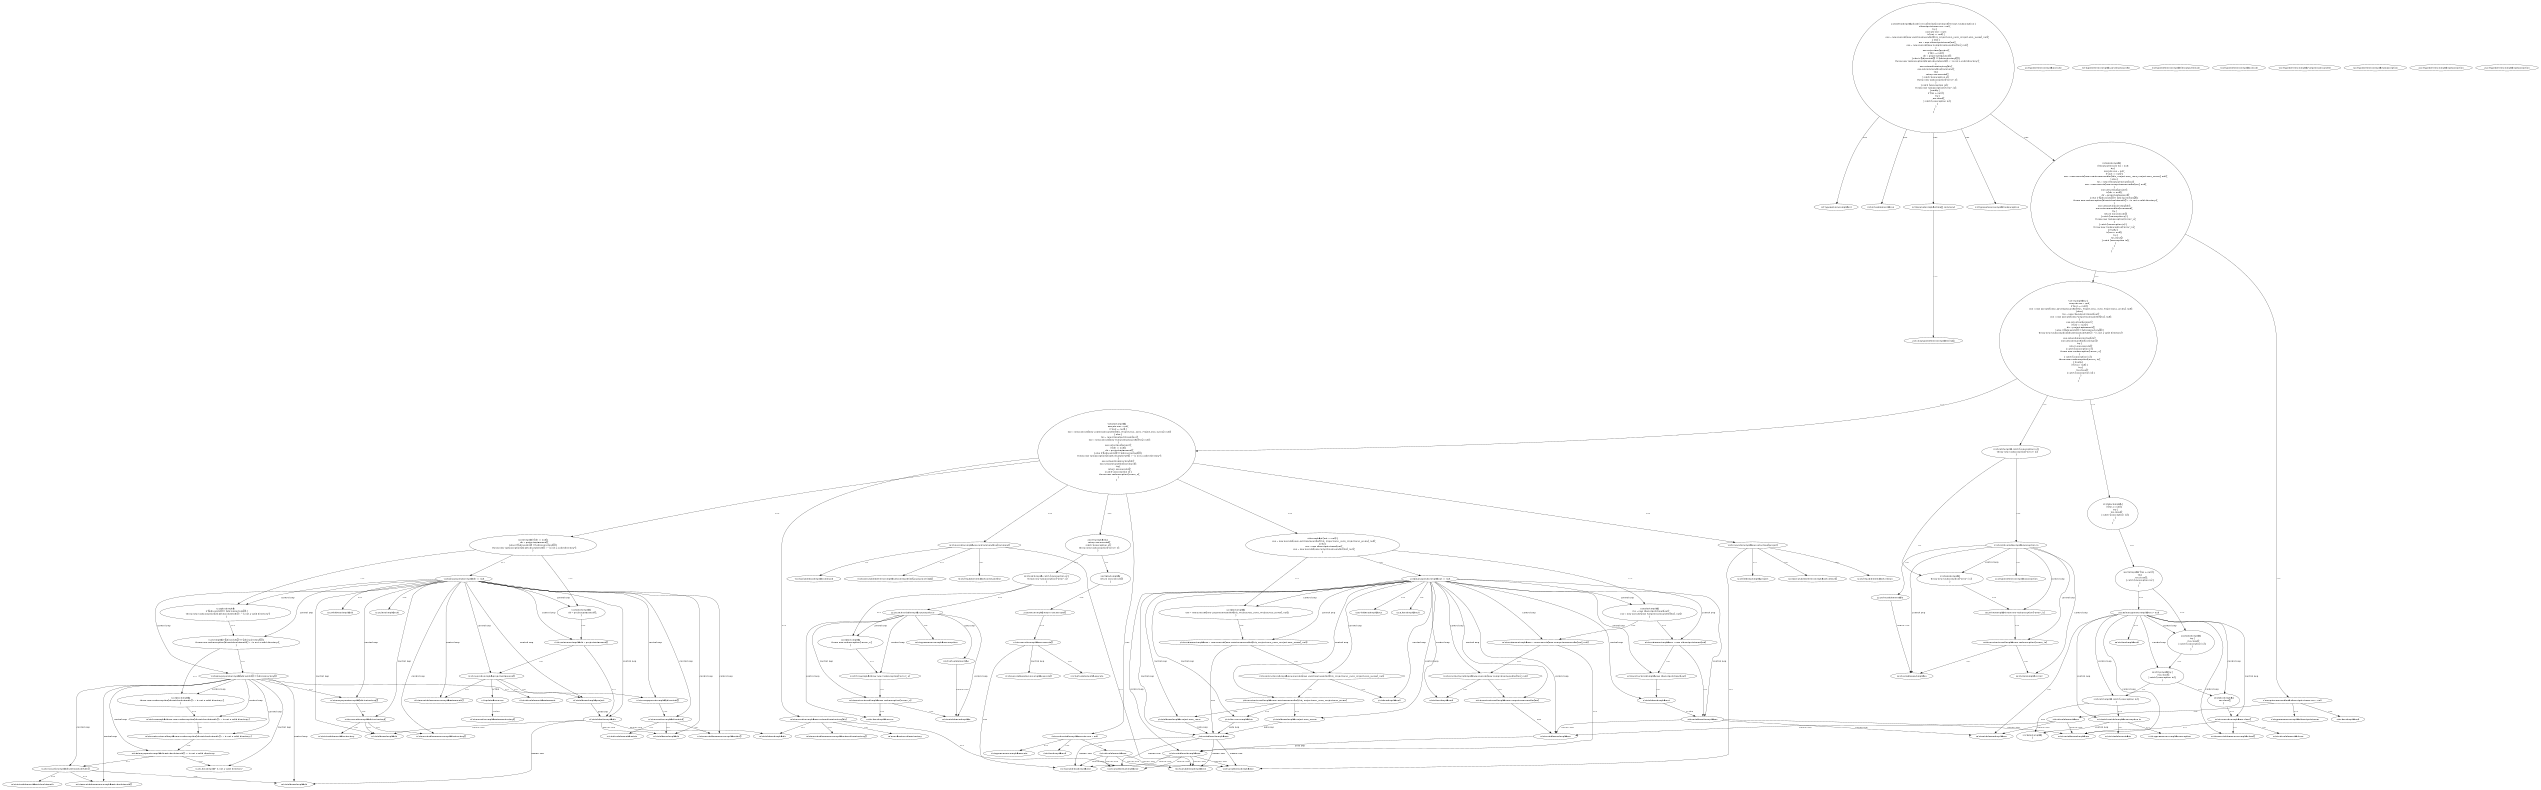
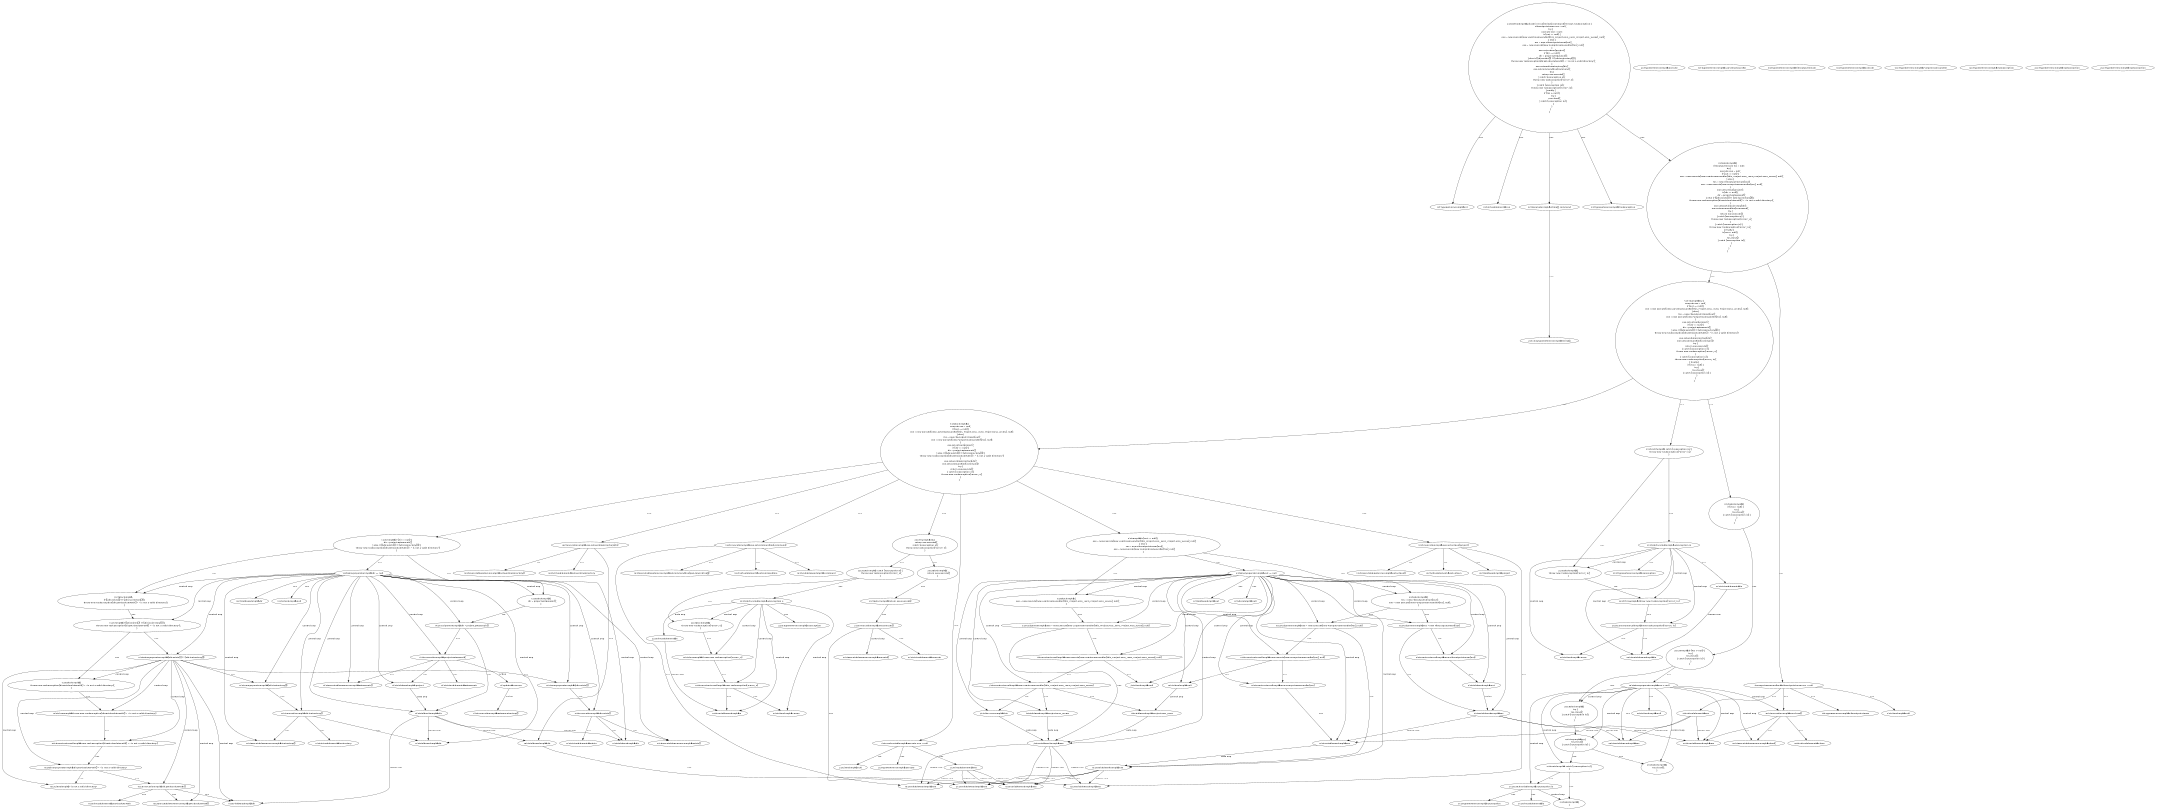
(1163, 594) -> (1166, 699)
(2229, 711) -> (1784, 698)
(905, 736) -> (571, 573)
(976, 755) -> (772, 777)
